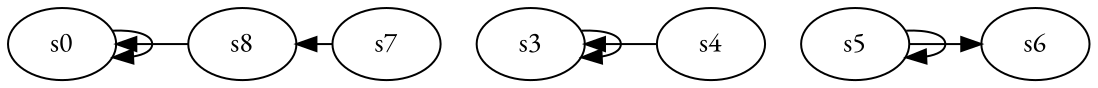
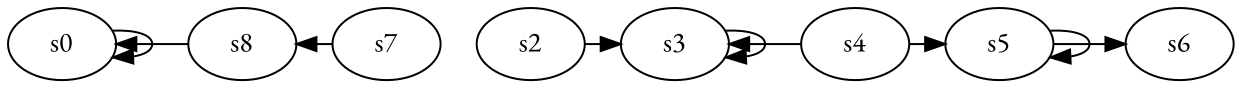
none -> (531, 44)
none -> (917, 44)
